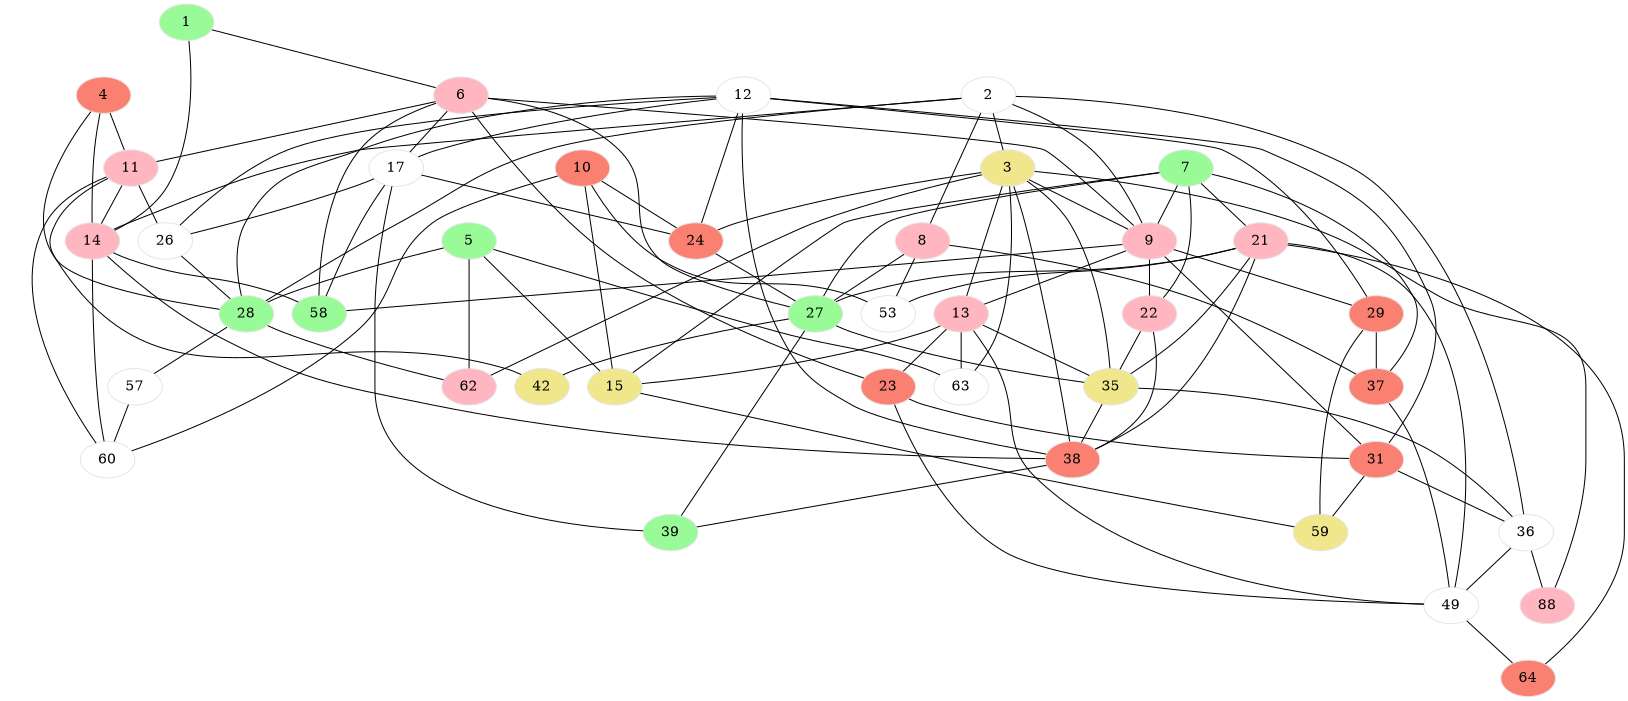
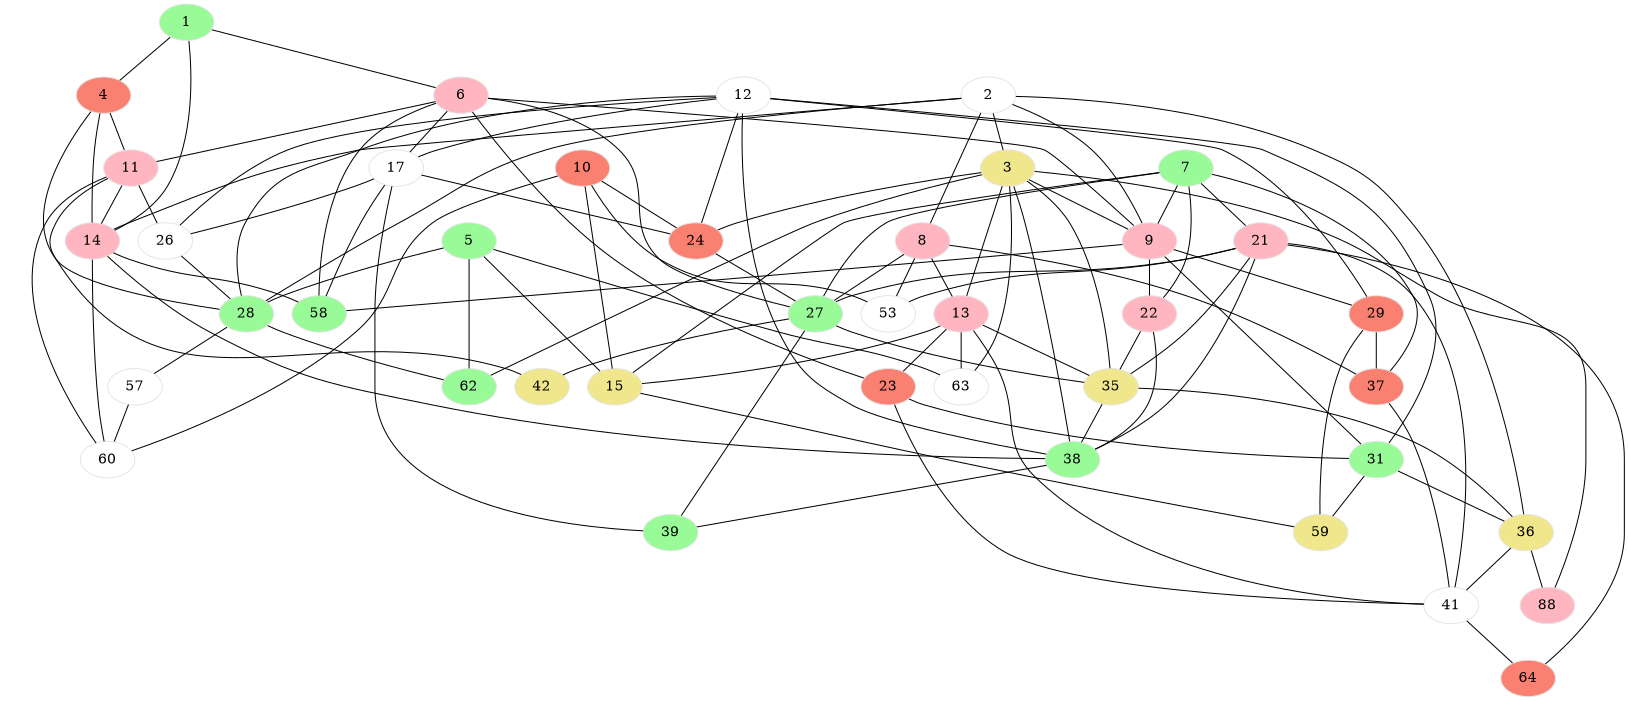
none -> (145, 59)
(1048, 280) -> (945, 283)
(469, 387) -> (469, 387)
(1073, 460) -> (1073, 460)
(1376, 460) -> (1376, 460)
(1526, 533) -> (1526, 533)
(1451, 605) -> (1451, 605)
